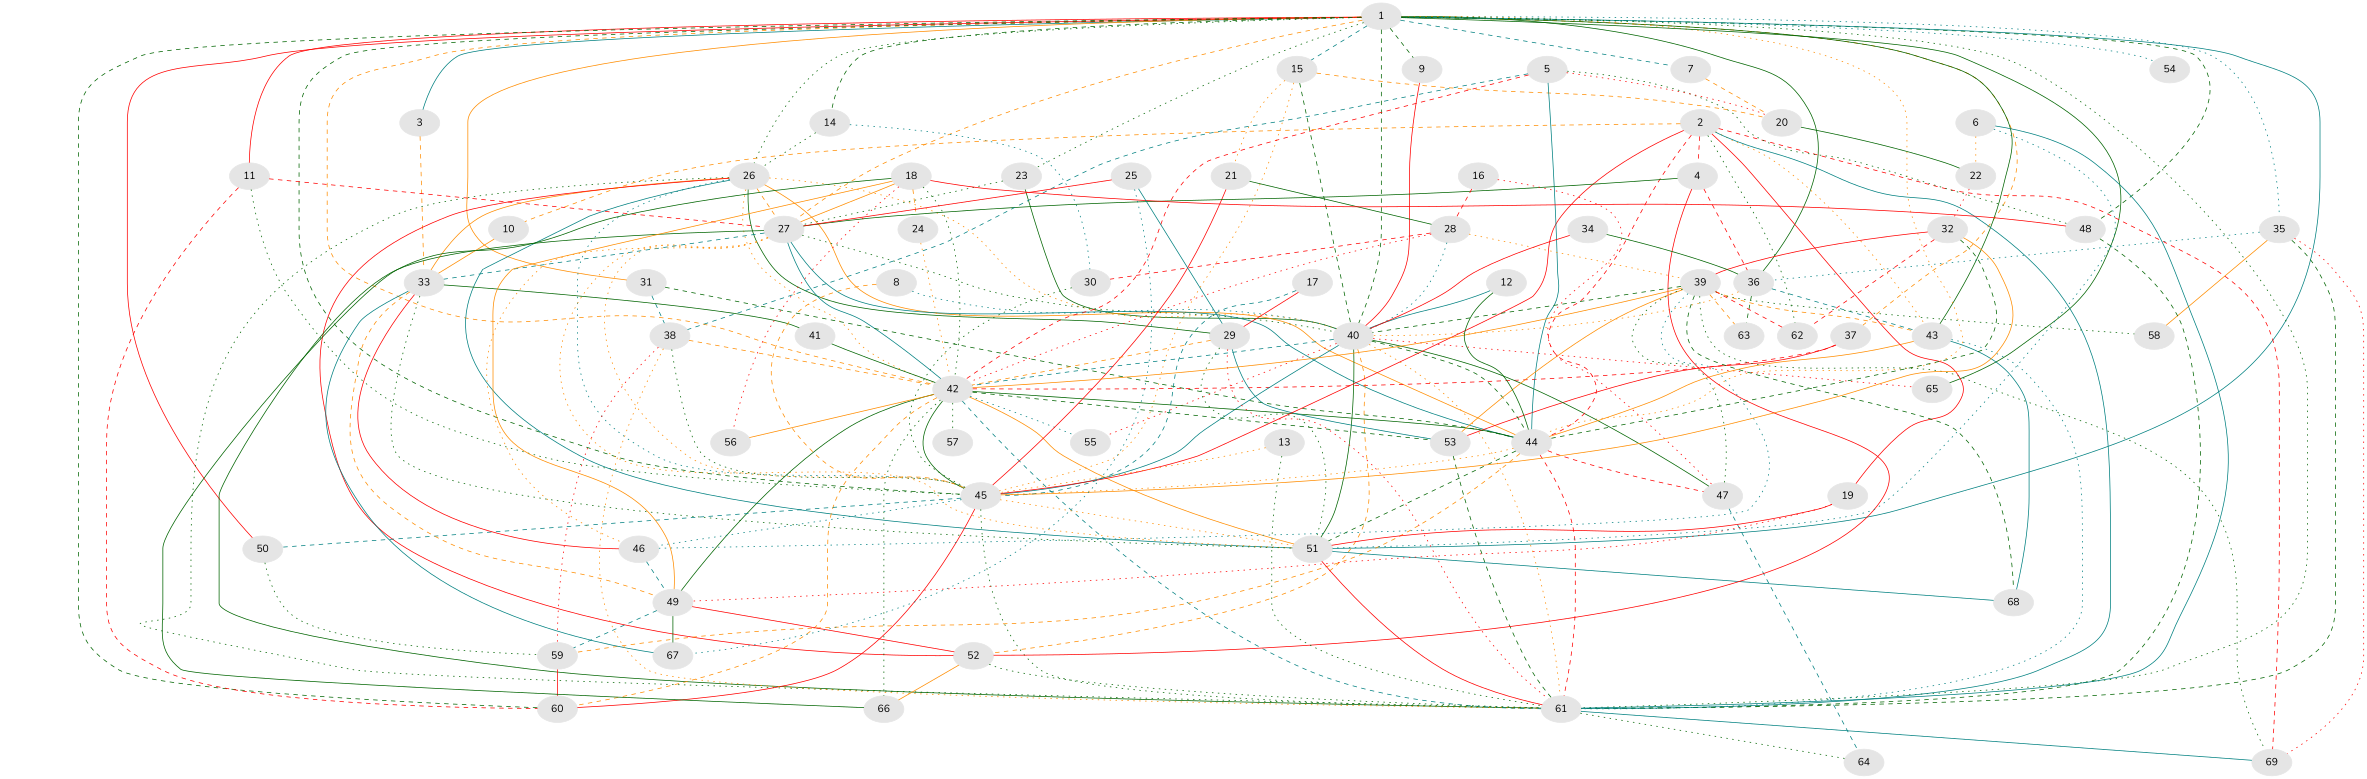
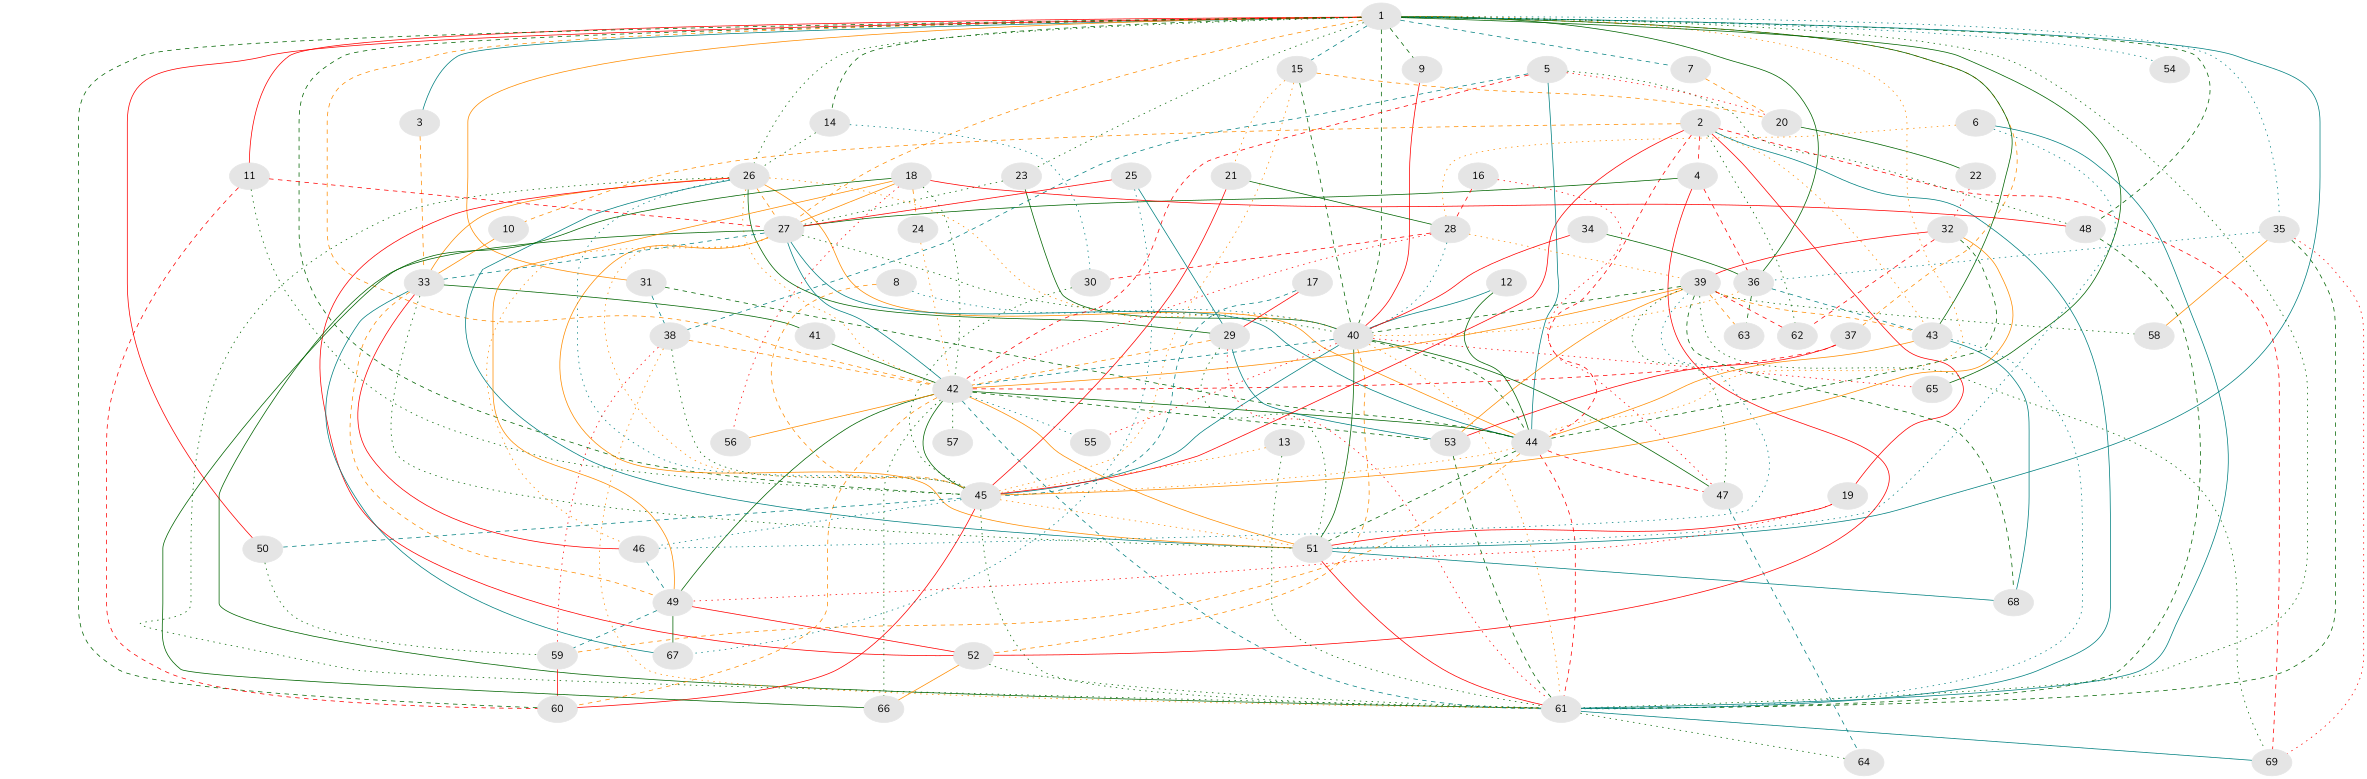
(1976, 150) -> (1647, 139)
(926, 484) -> (926, 484)
